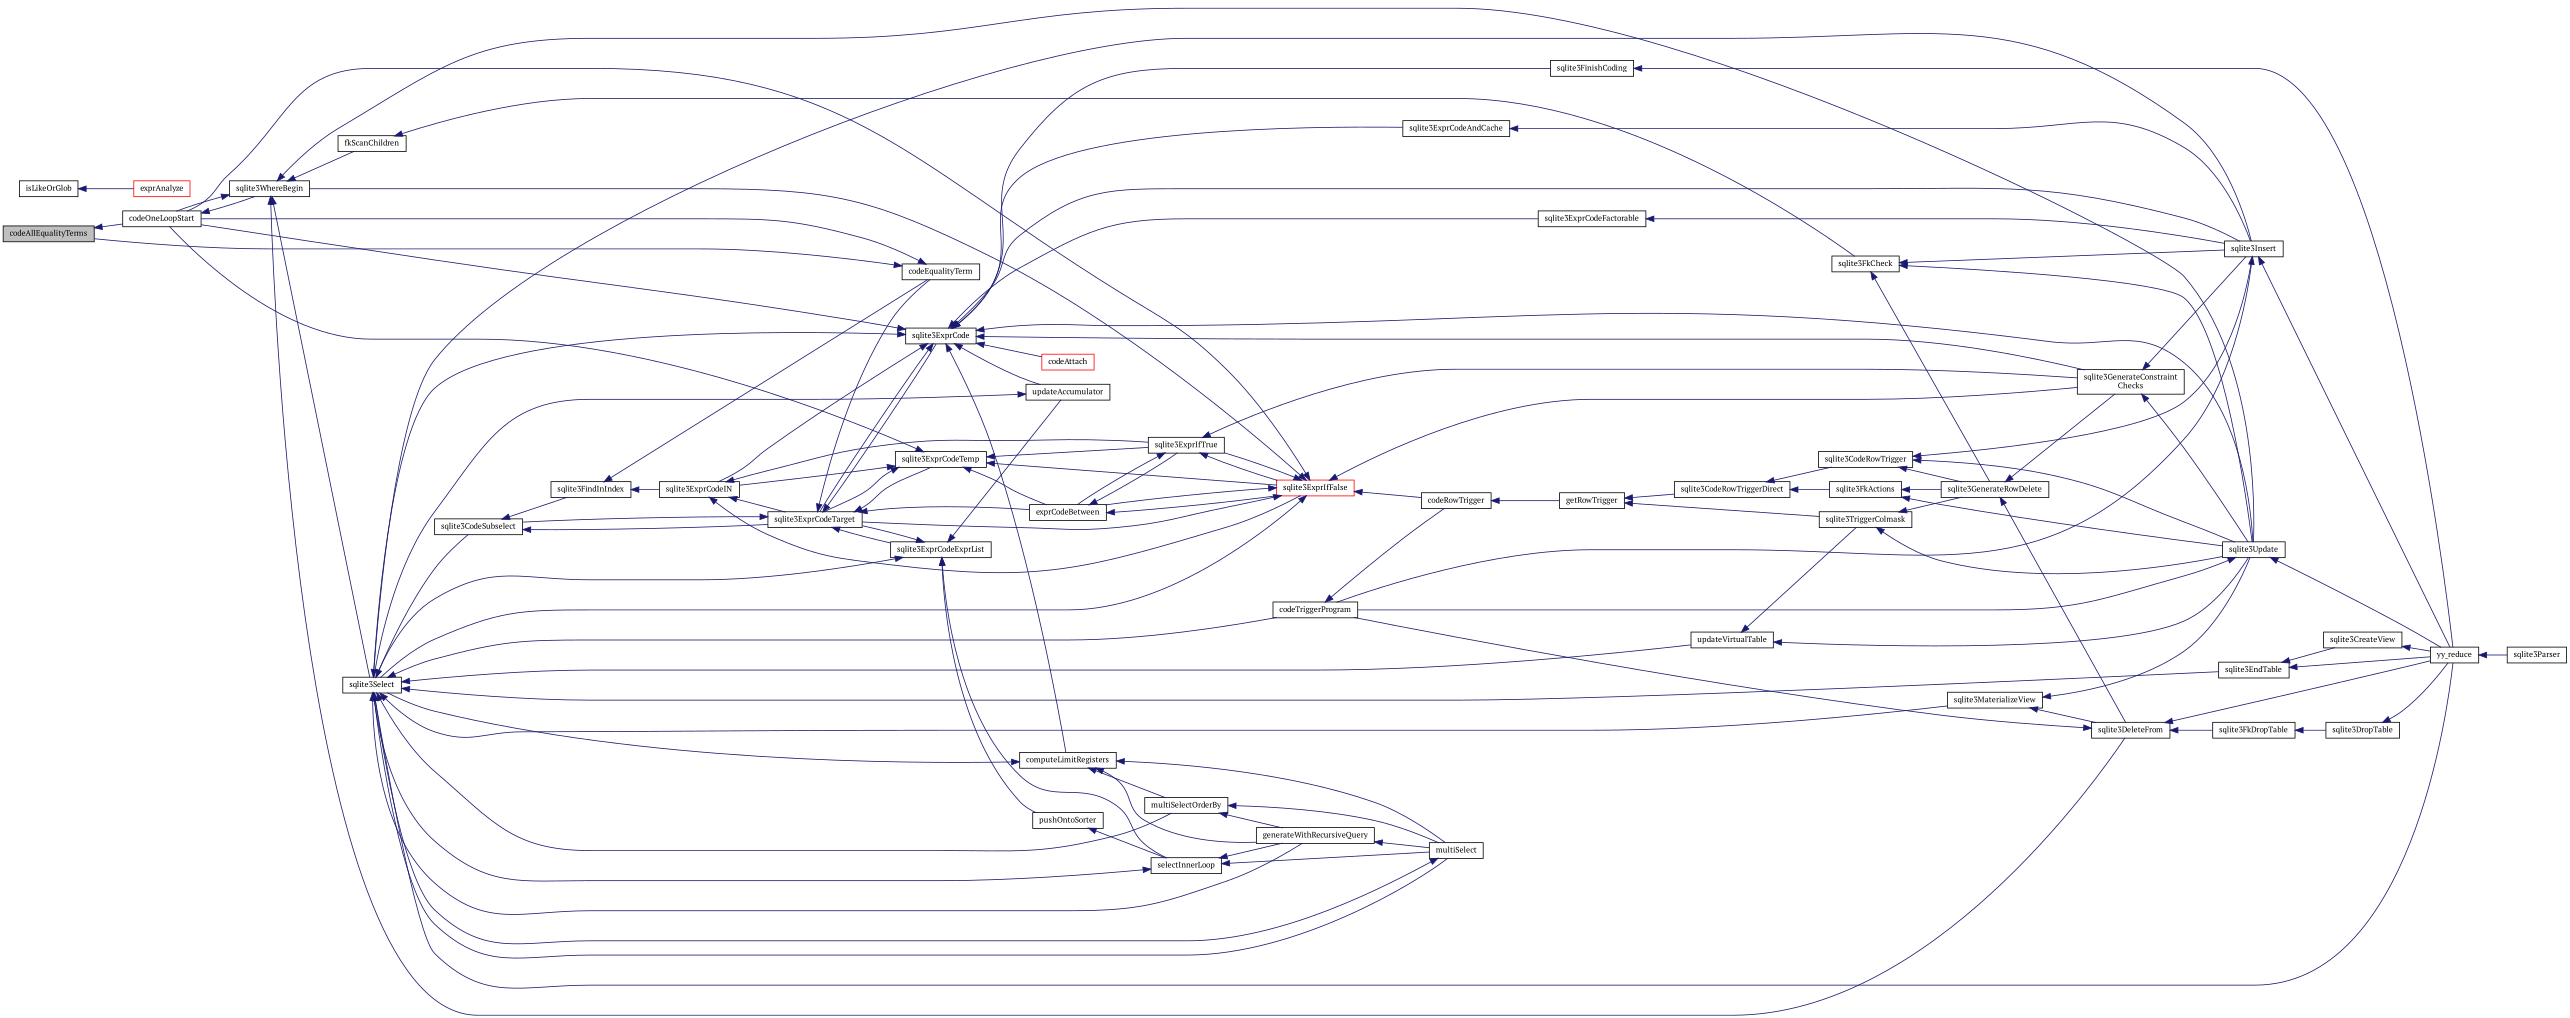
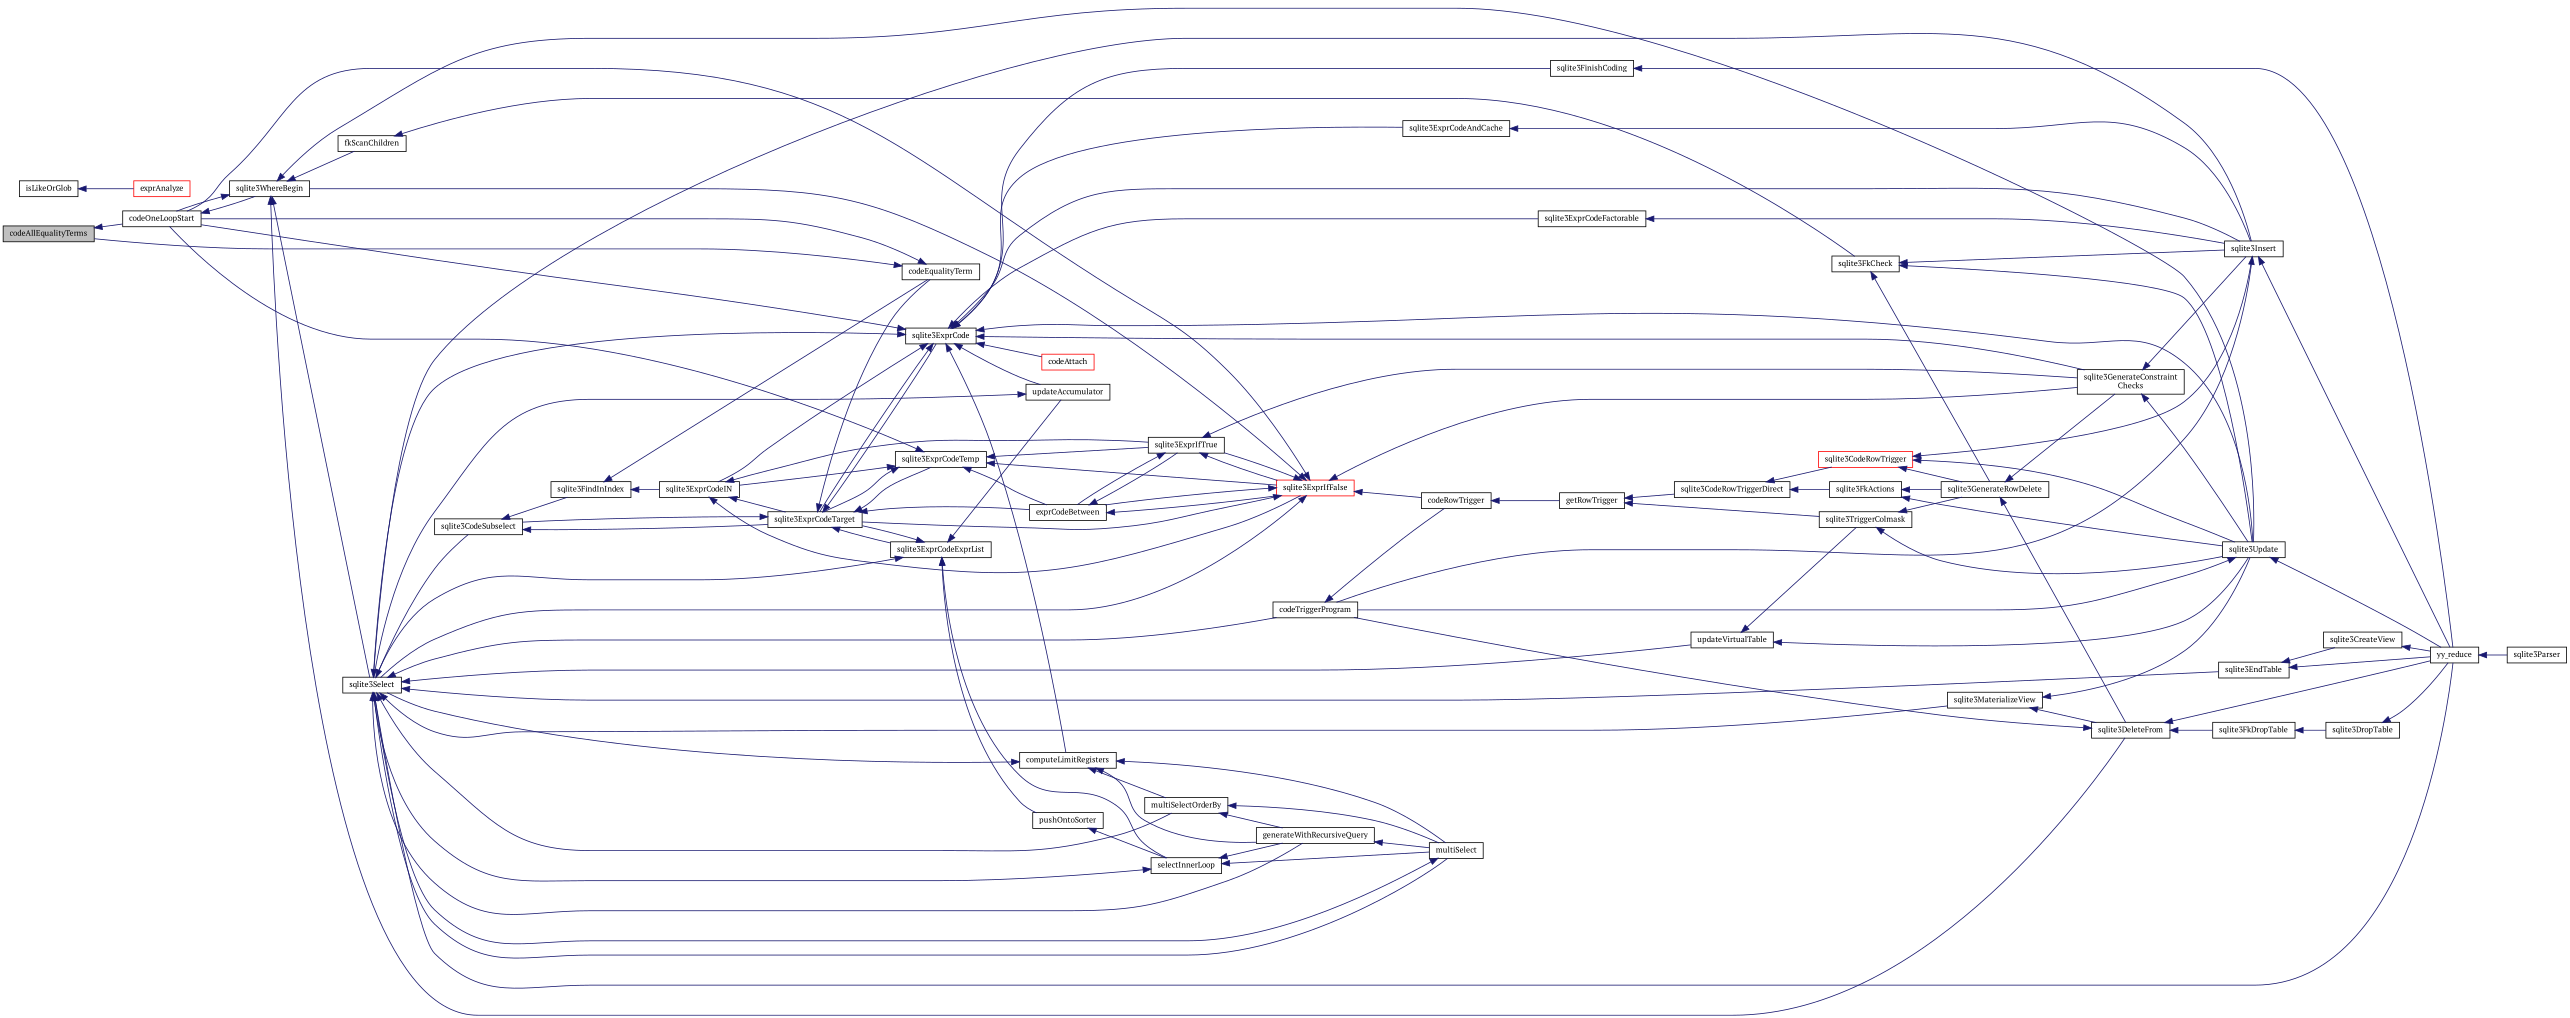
(1866, 459) -> (1866, 459)
